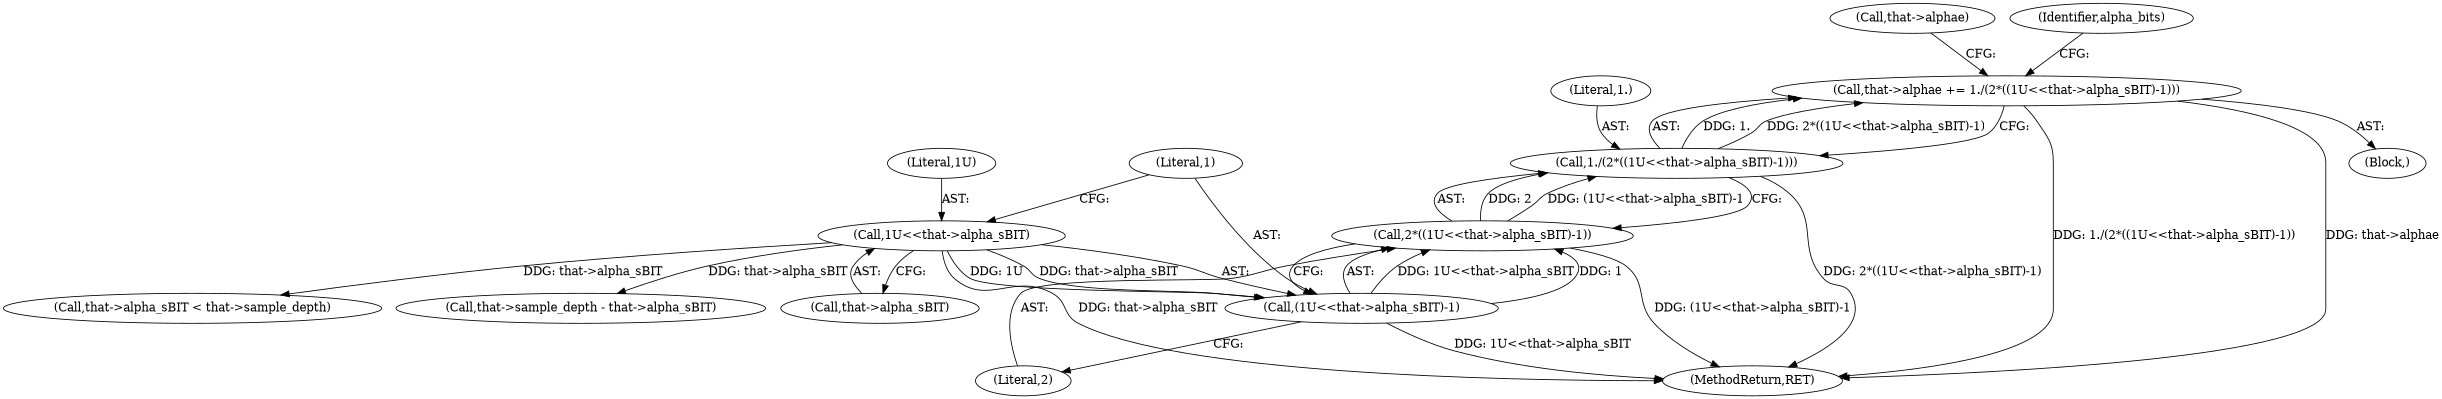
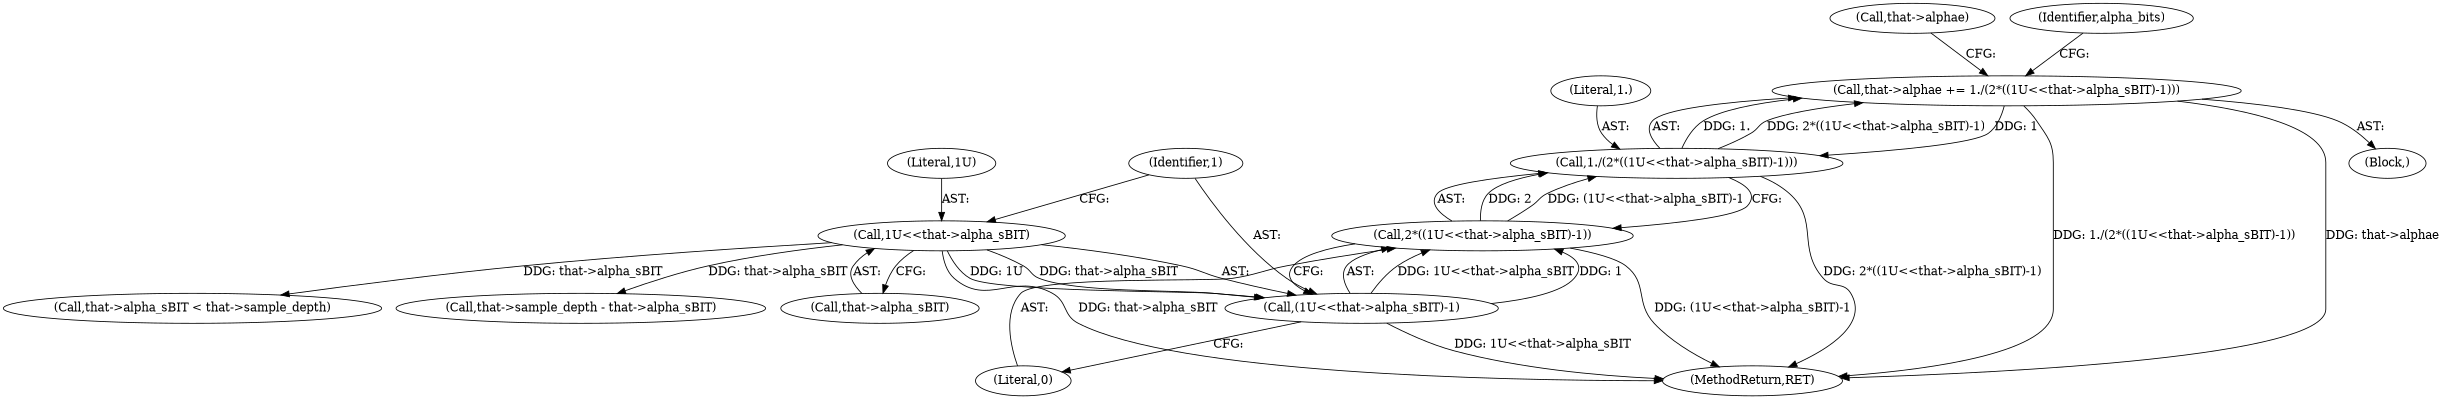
(2016, 127) -> (2016, 127)
(1186, 163) -> (1186, 163)
(1023, 381) -> (1023, 381)
